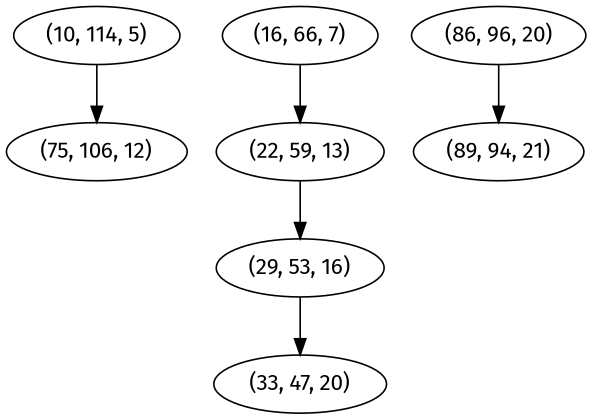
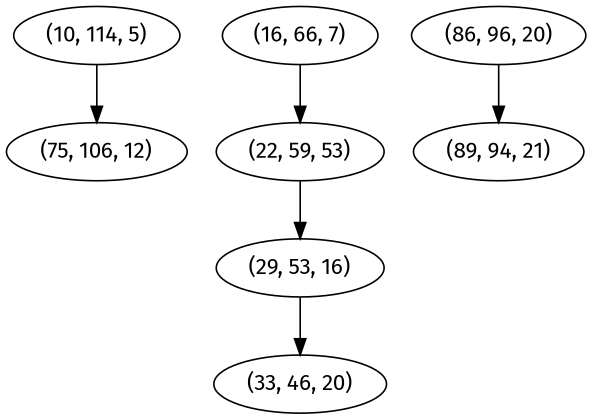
(300, 152) -> (300, 152)
(300, 384) -> (300, 384)
